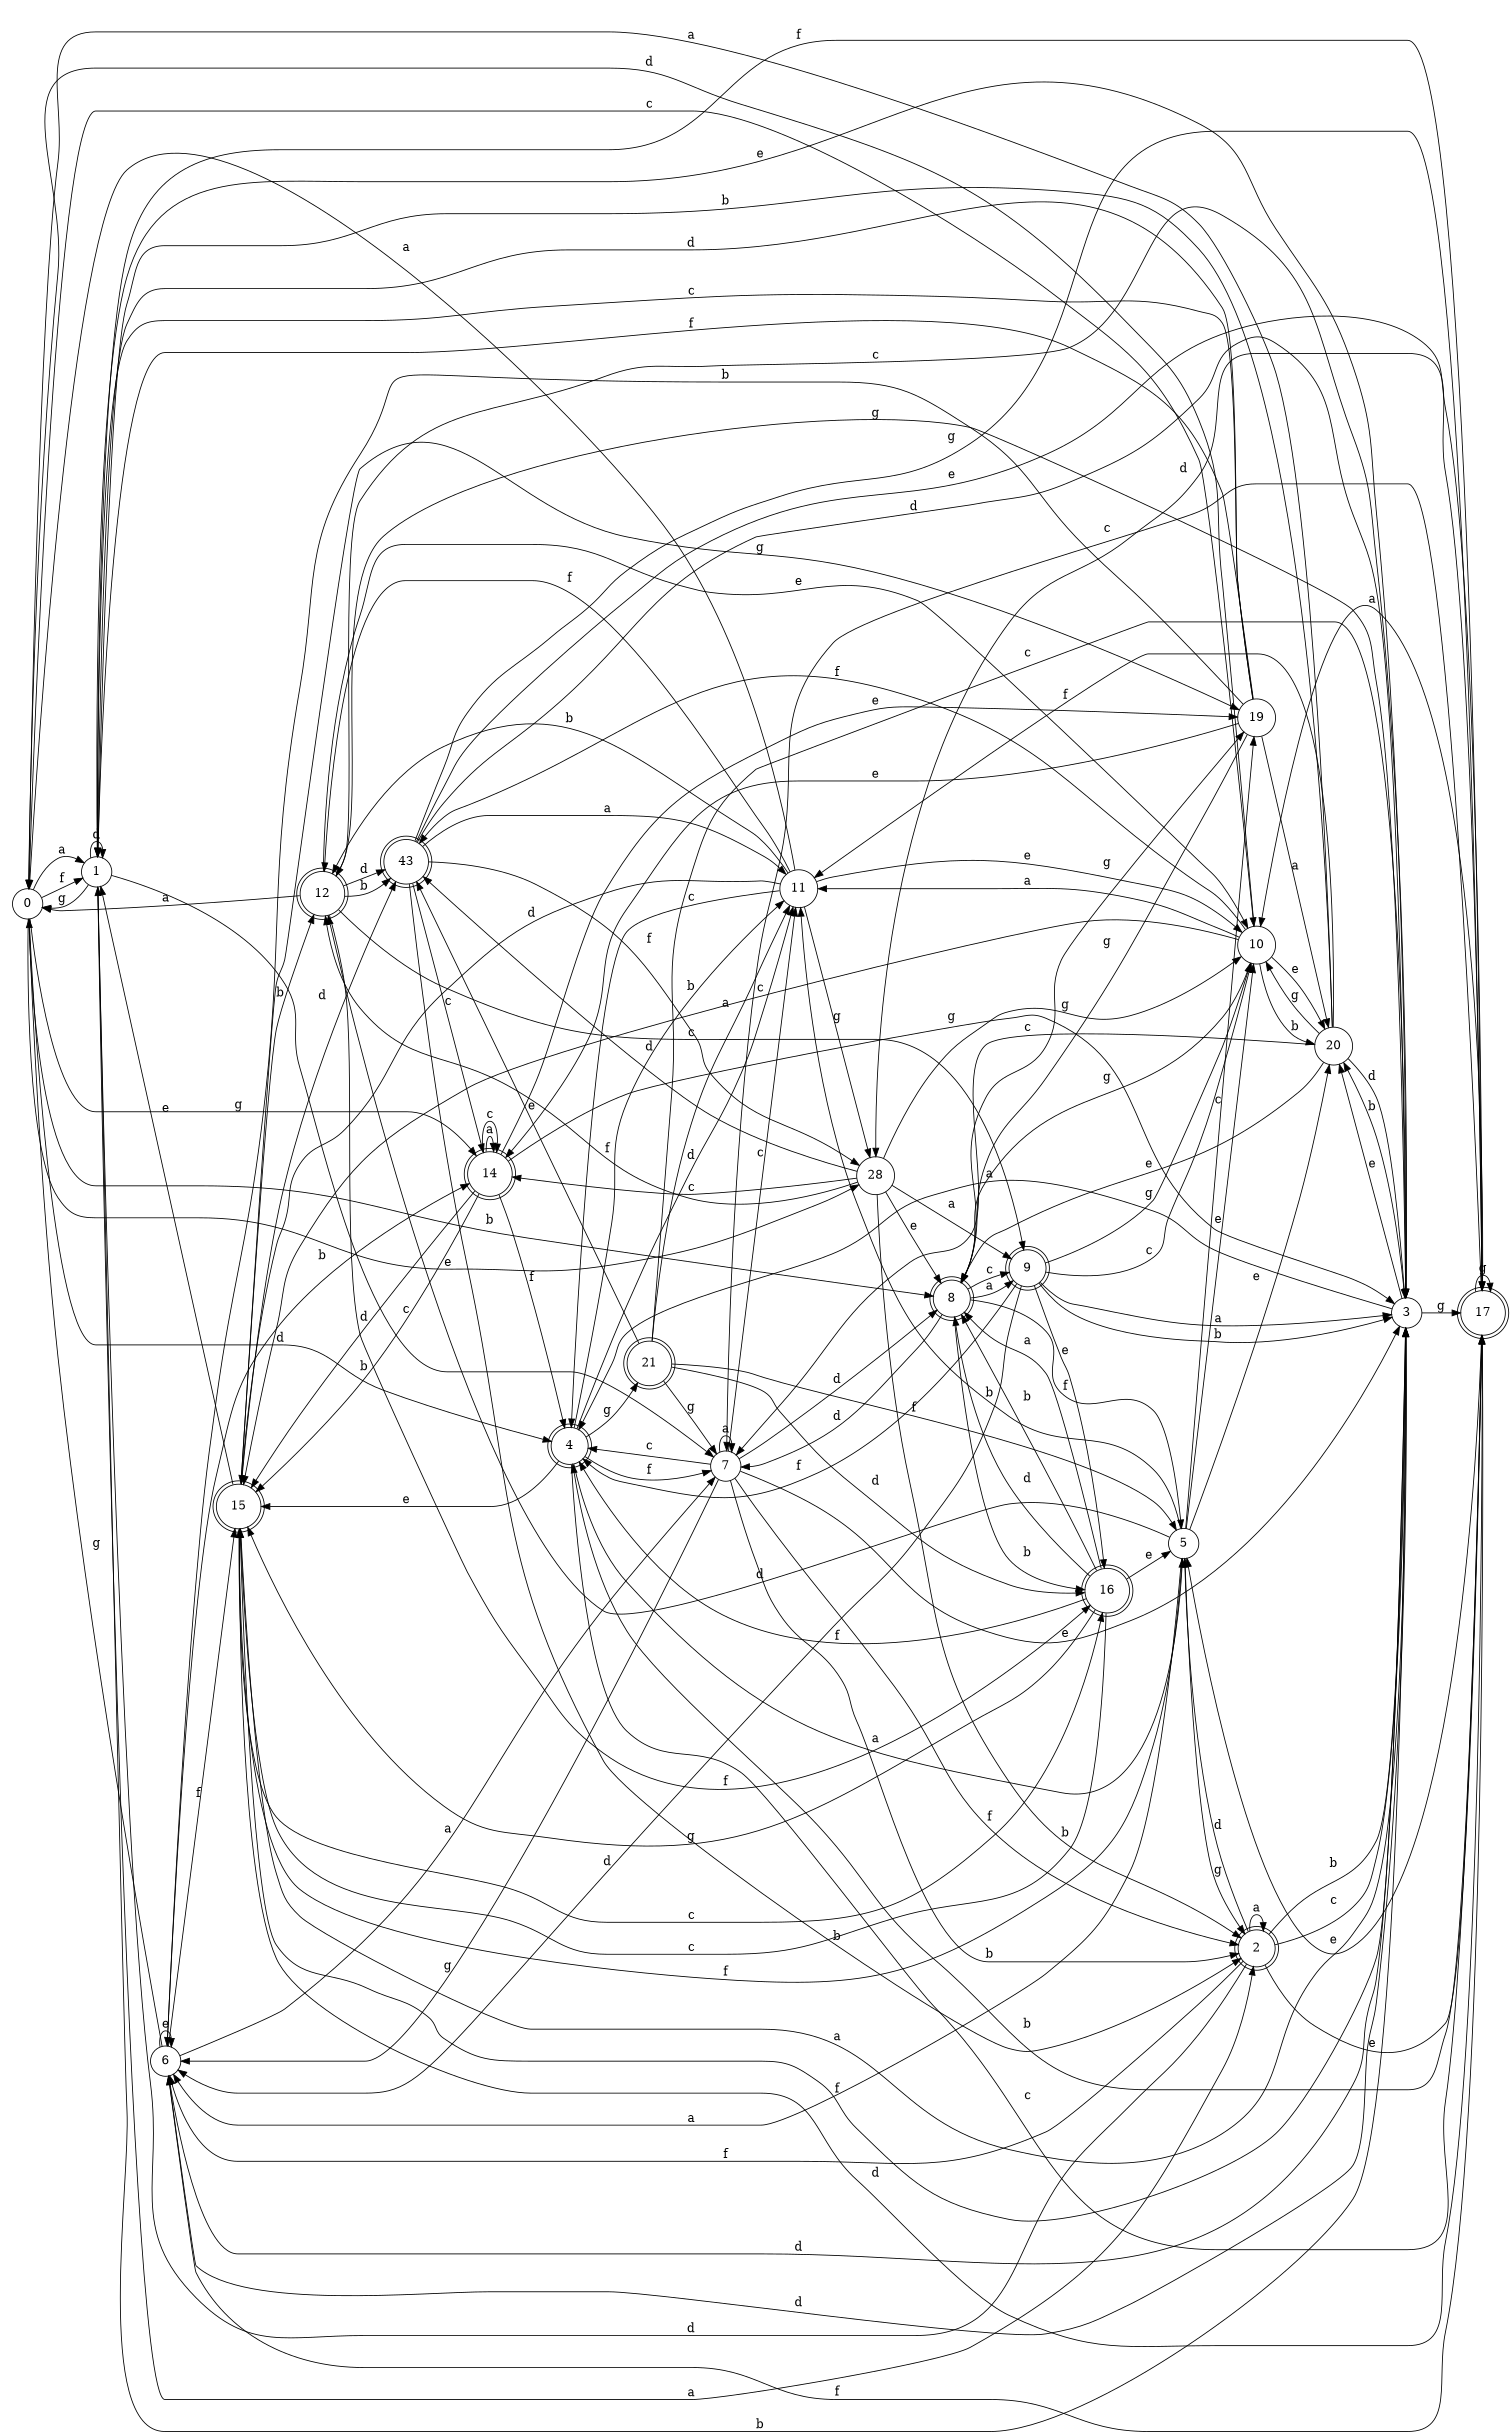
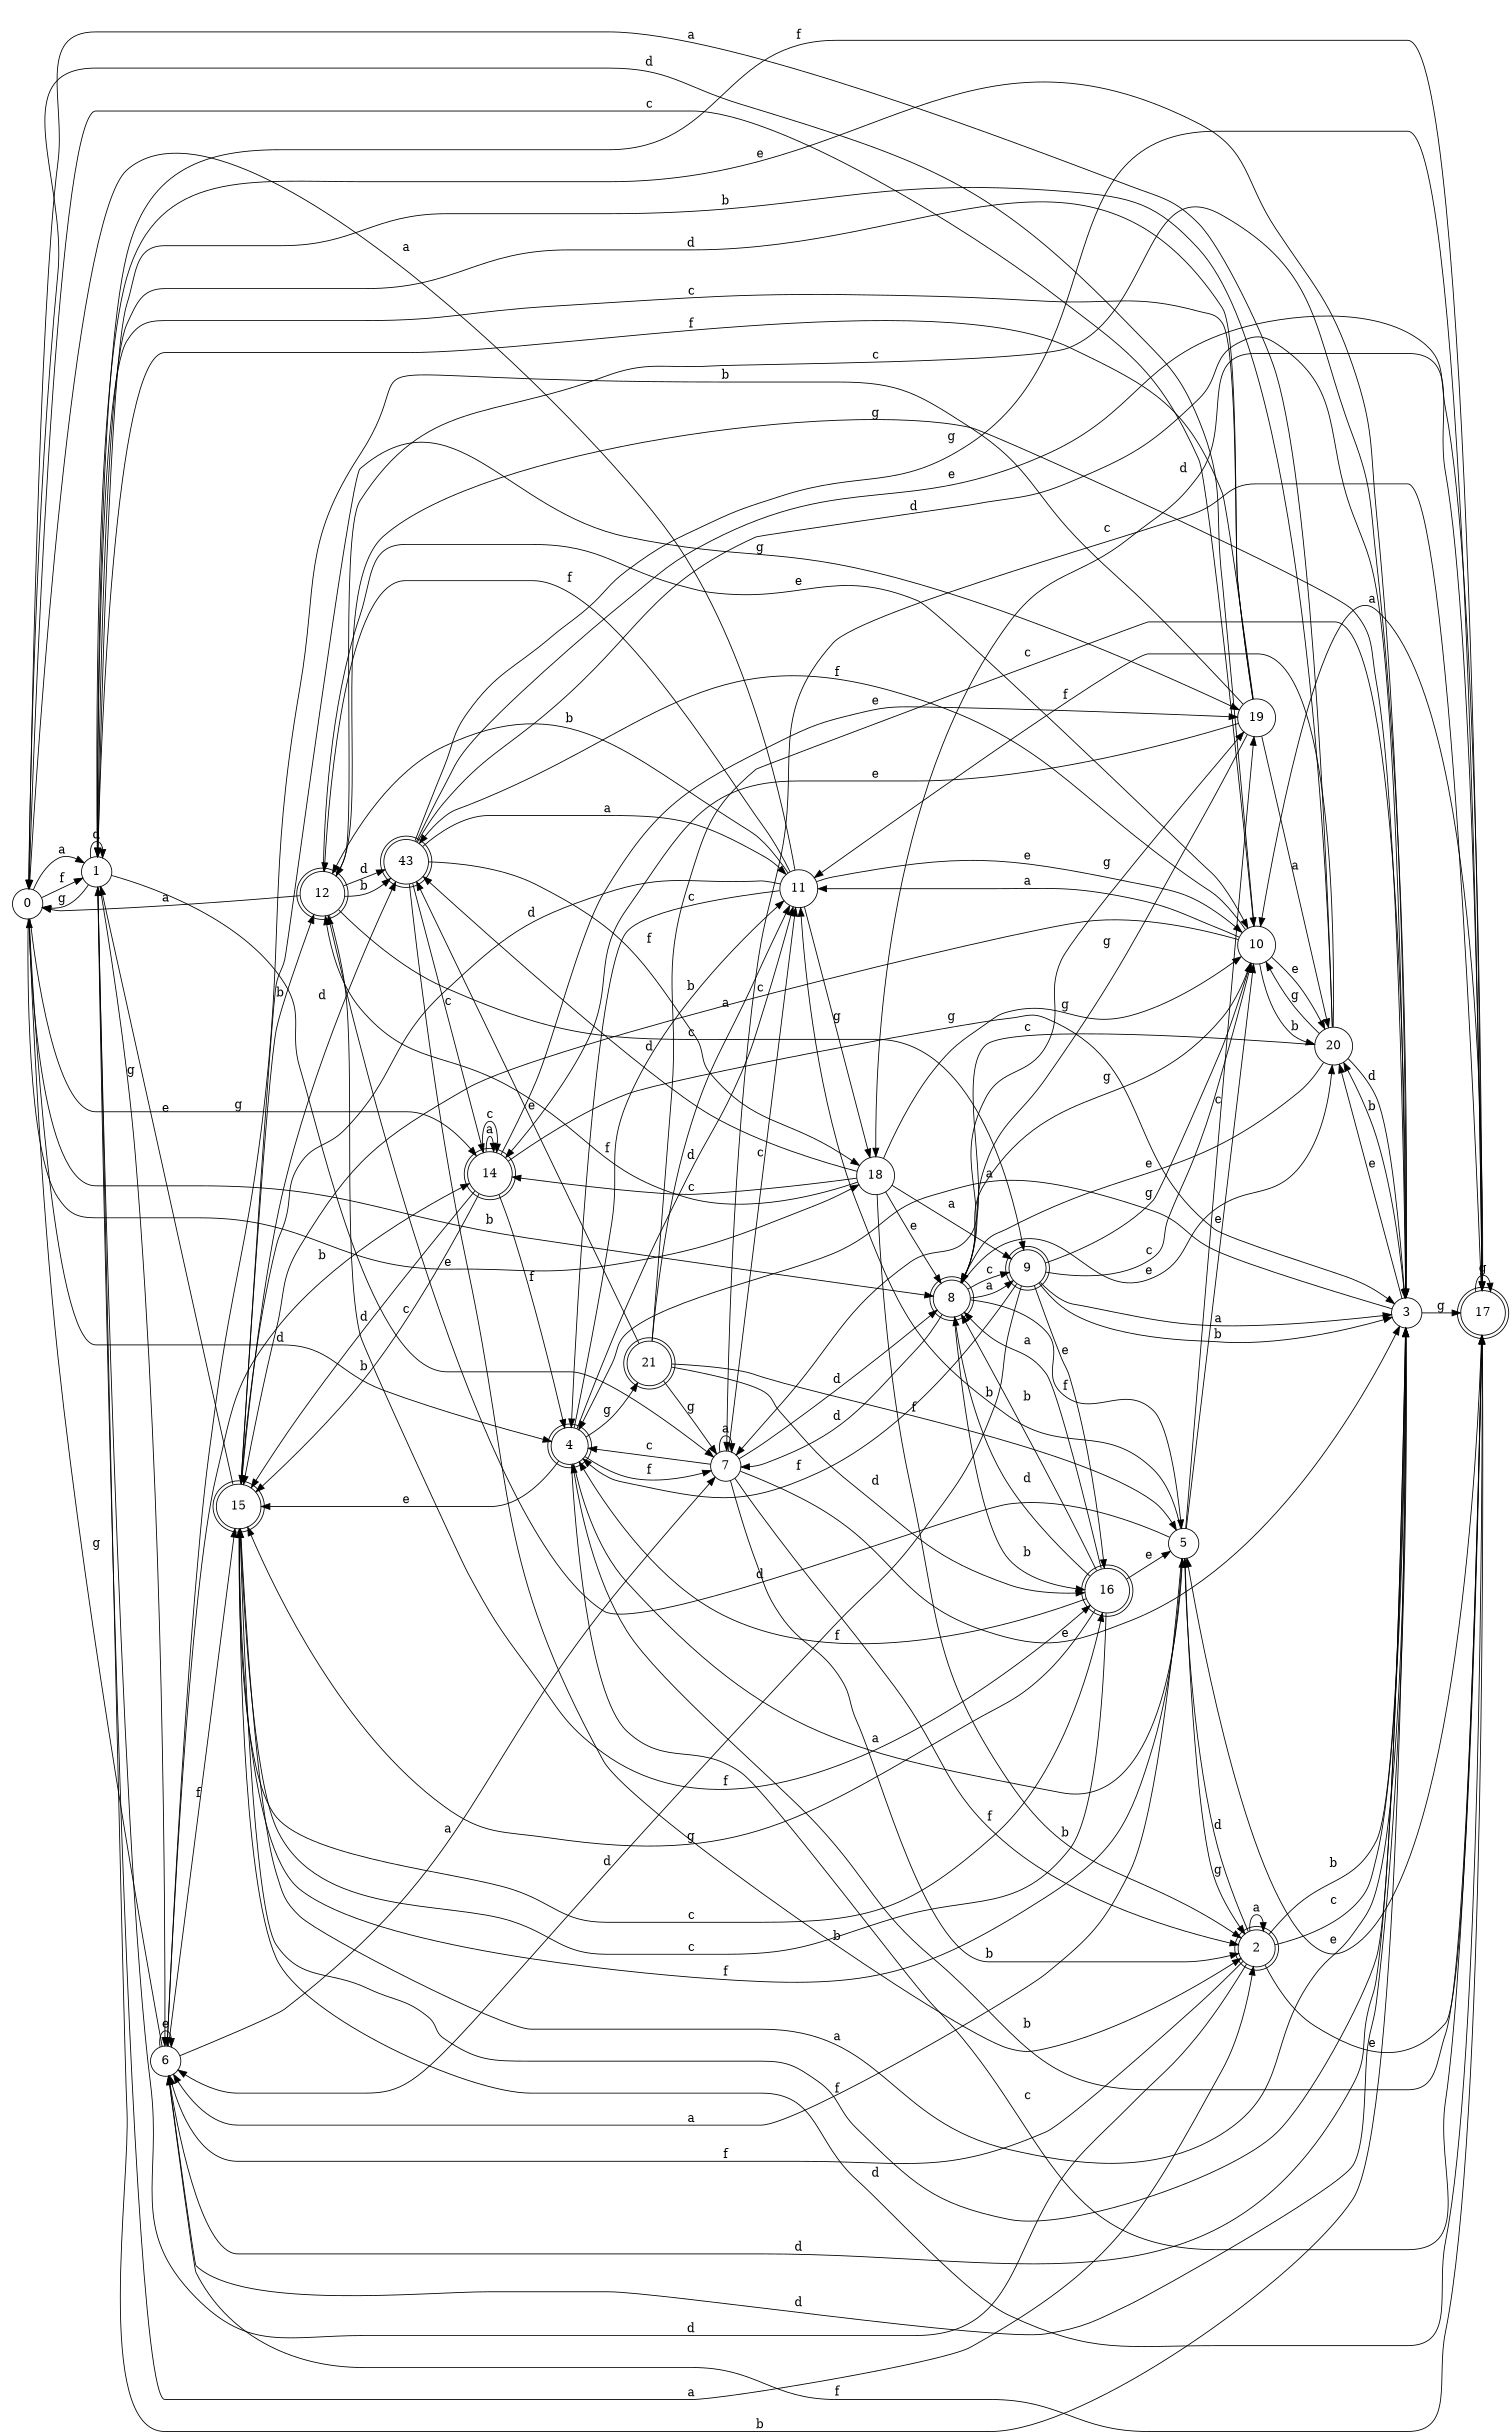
(876, 1176) -> (876, 1176)
(1268, 1304) -> (1180, 1256)
(519, 1861) -> (154, 1461)
